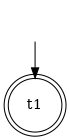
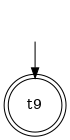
(35, 105) -> (35, 105)
